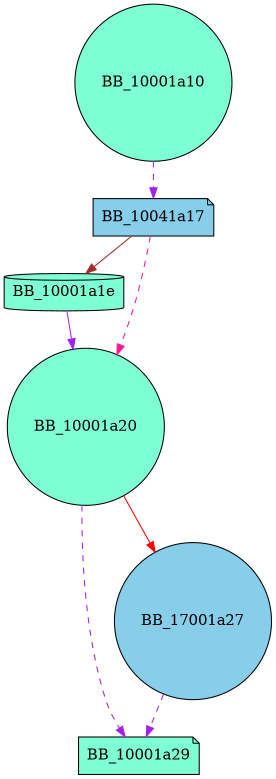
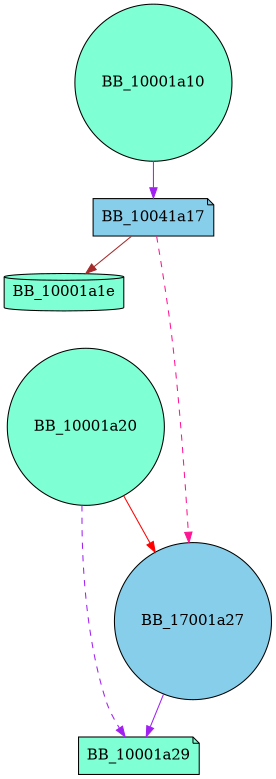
(153, 174) -> (153, 174)
(138, 291) -> (177, 384)
(69, 325) -> none
(157, 711) -> (157, 711)
